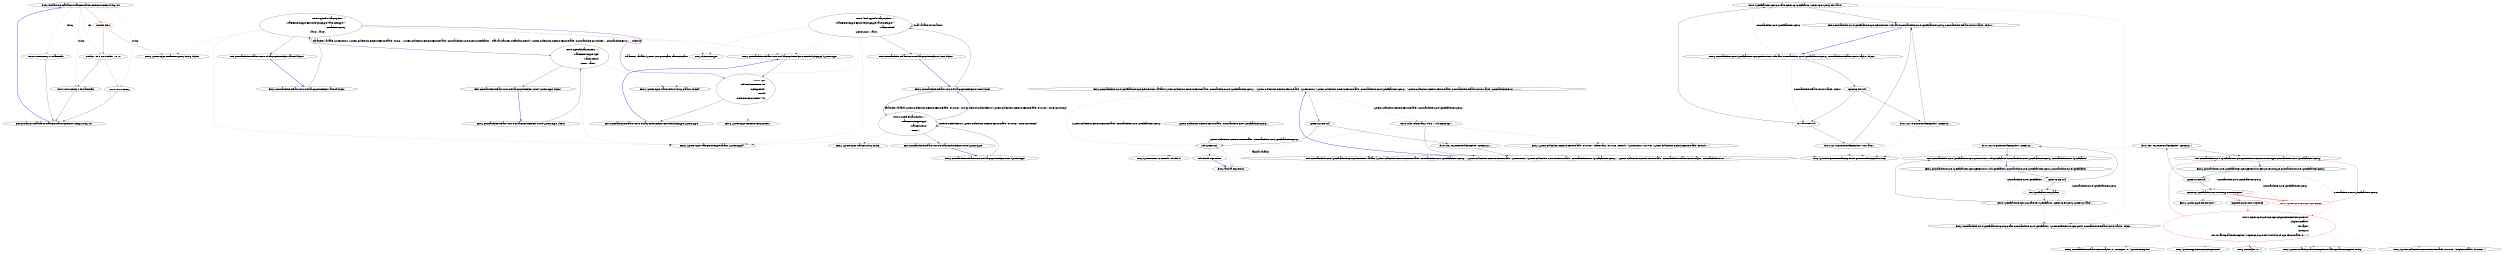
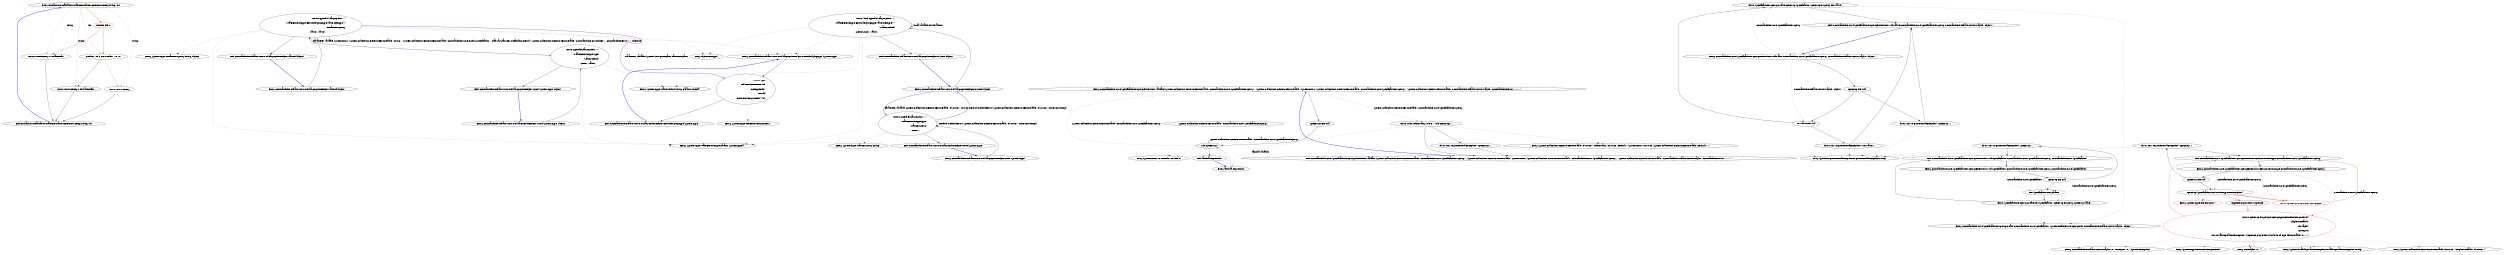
(131, 43) -> (79, 43)
(1388, 135) -> (1445, 134)
(1209, 158) -> (1209, 158)
(2198, 203) -> (2198, 203)
